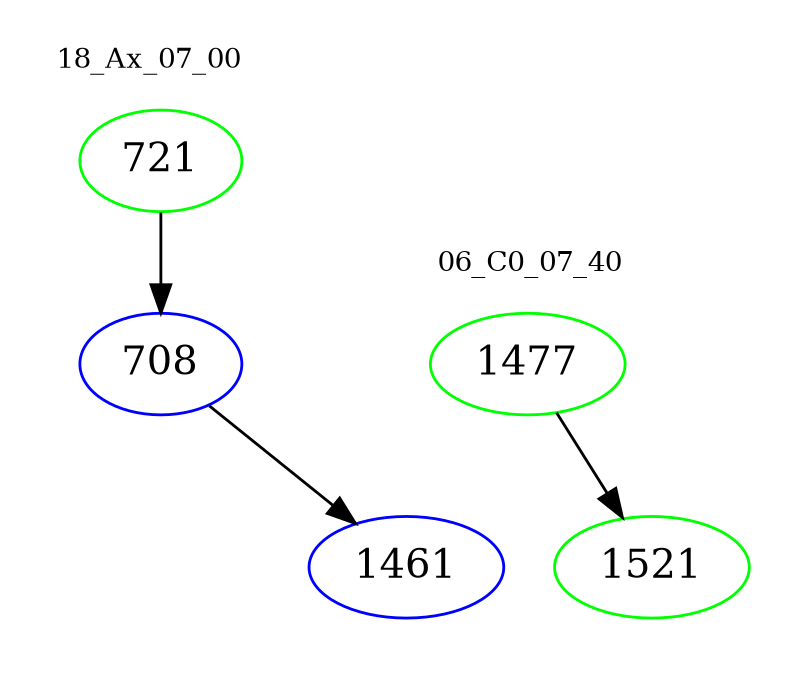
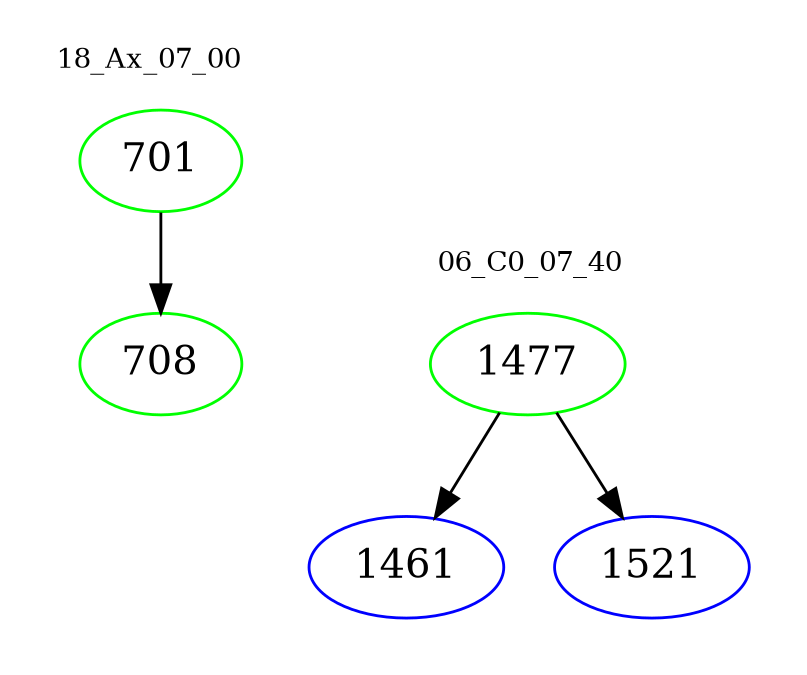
(161, 161) -> (161, 161)
(161, 364) -> (161, 364)
(271, 456) -> (475, 453)
(652, 567) -> (652, 567)
